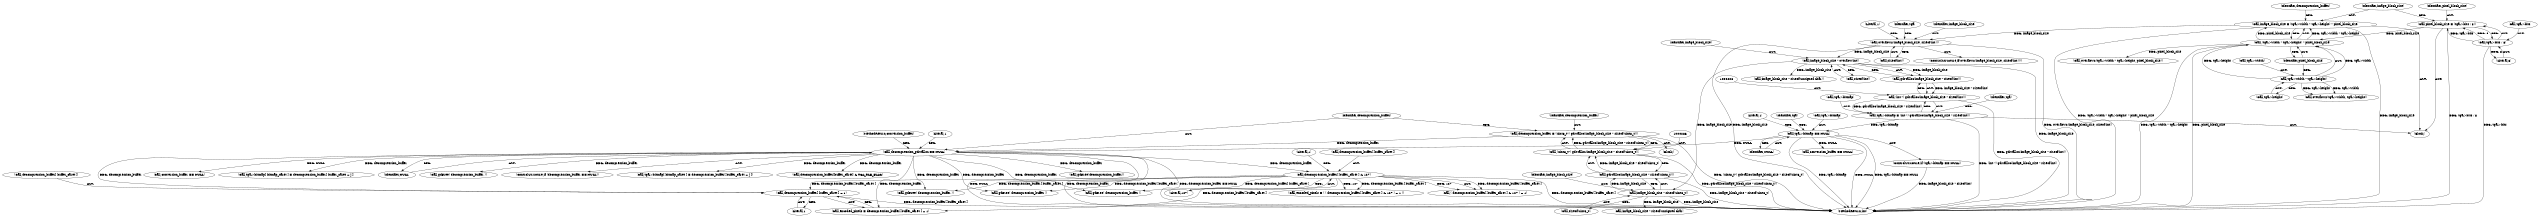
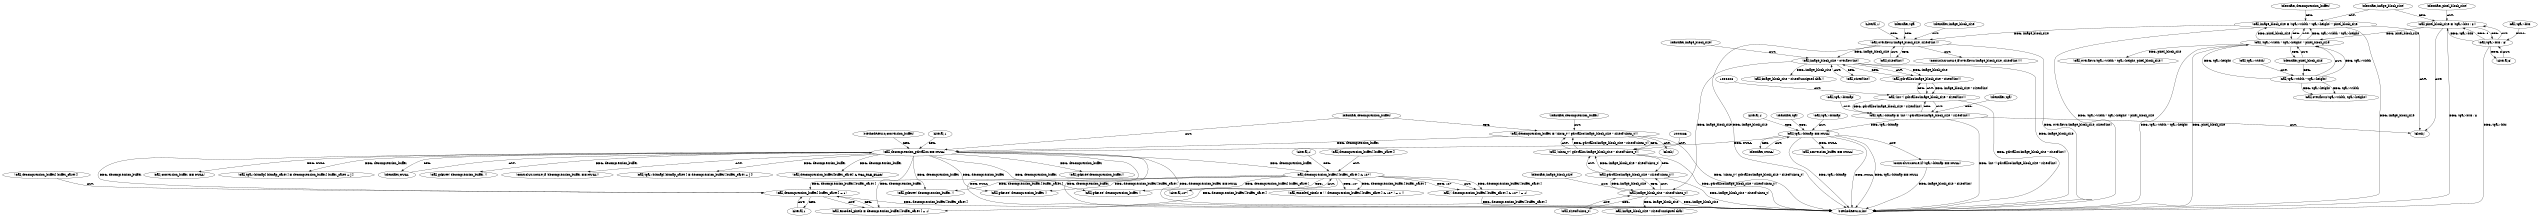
(2521, 34) -> (2521, 34)
(2270, 98) -> none
(1601, 204) -> (1652, 208)
